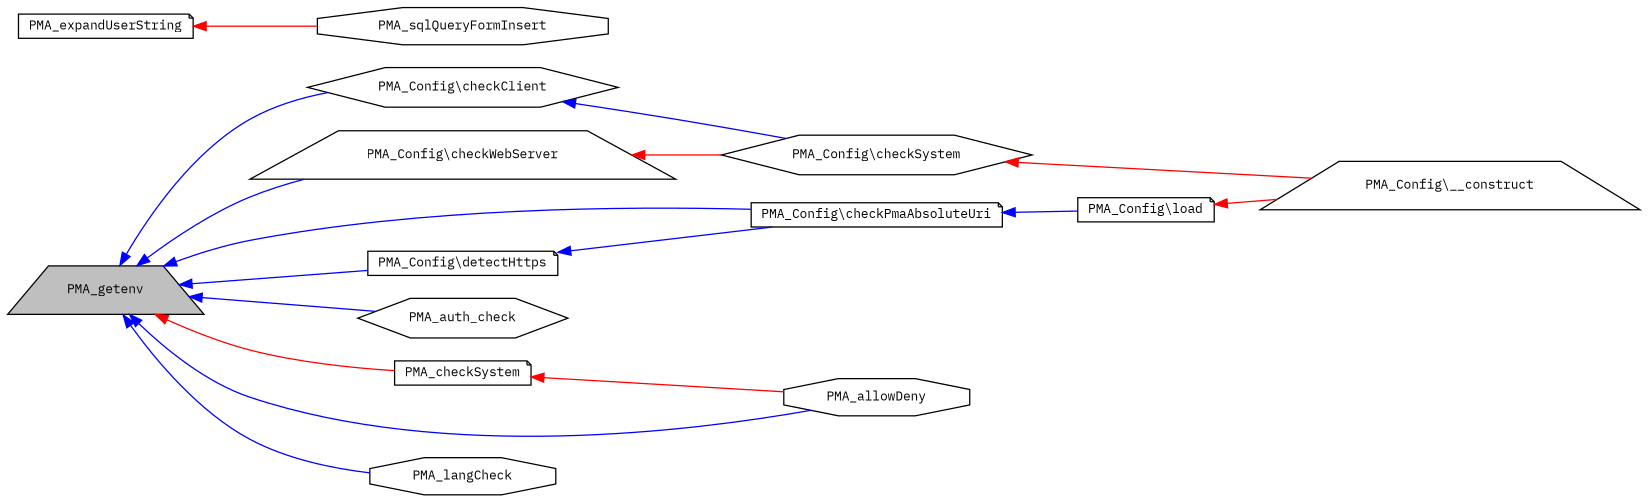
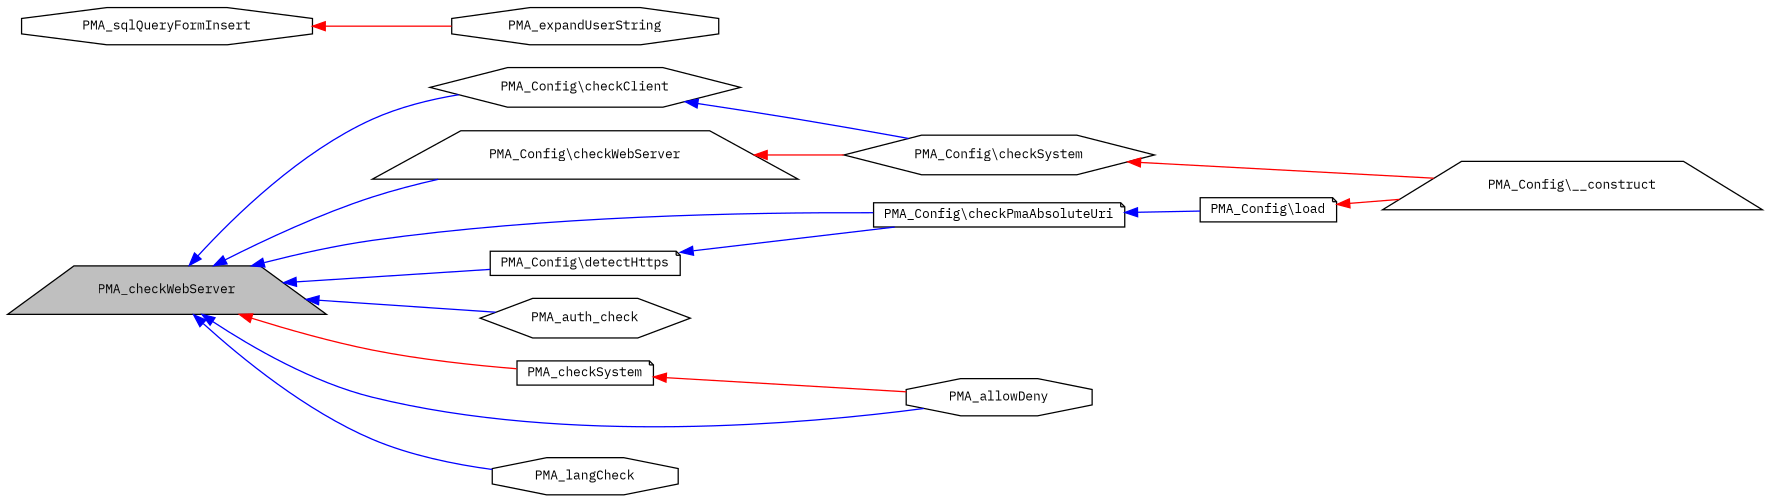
(106, 26) -> (585, 26)
(262, 26) -> (388, 26)
(106, 290) -> (167, 290)
